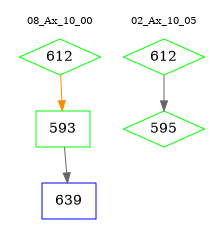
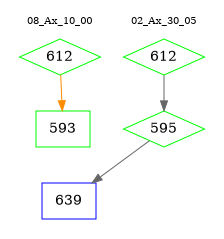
(164, 22) -> (164, 22)
(66, 160) -> (121, 161)
